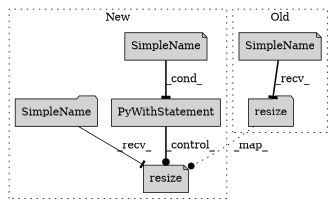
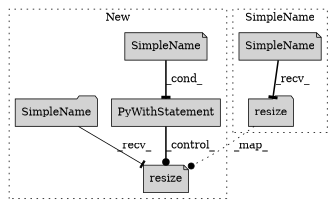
(280, 18) -> (280, 18)
